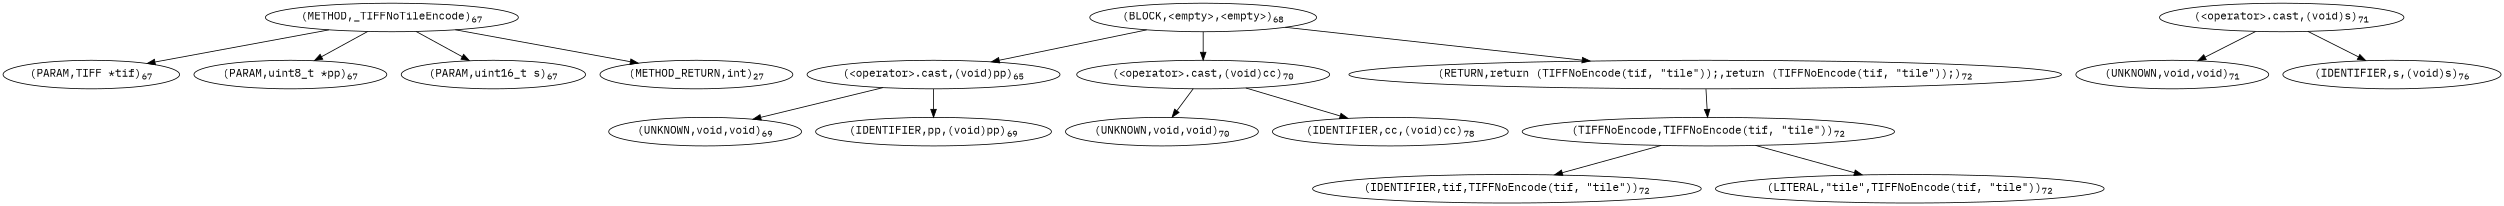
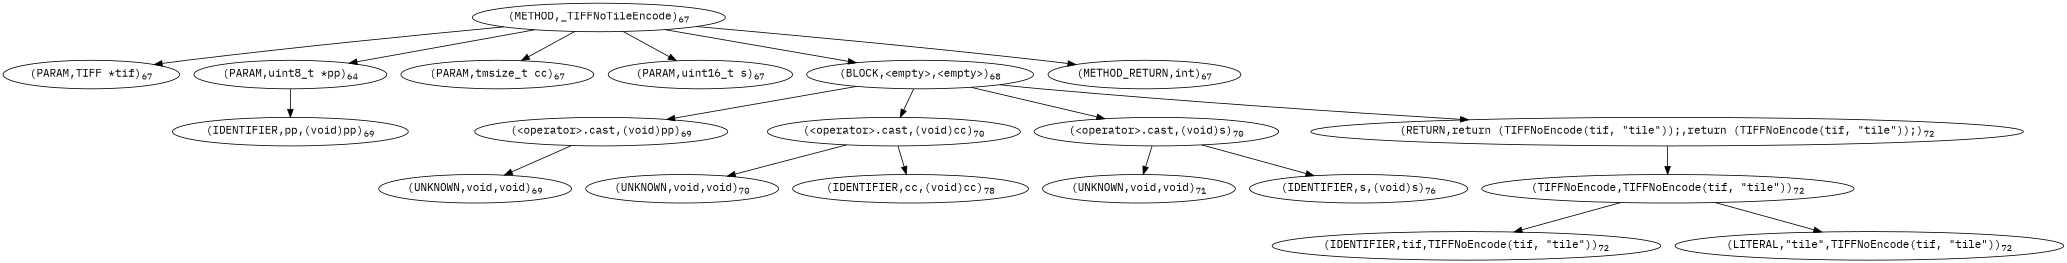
(2364, 16) -> (1238, 130)
none -> (757, 46)
(353, 73) -> (353, 73)
(759, 73) -> (1207, 73)
(1019, 73) -> (687, 130)
none -> (497, 75)
(934, 99) -> (290, 99)
none -> (1034, 102)
